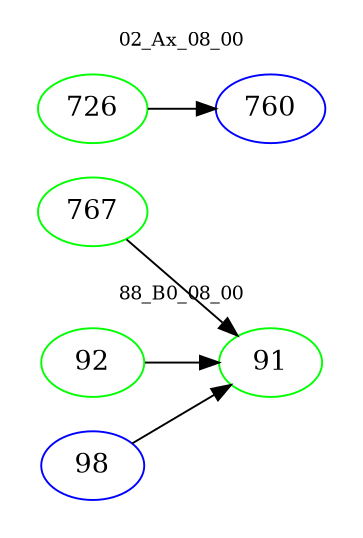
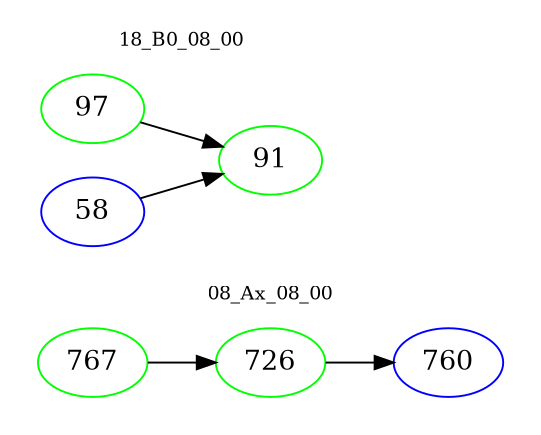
(182, 41) -> (271, 295)
(184, 289) -> (172, 363)
(182, 295) -> (182, 41)
(93, 363) -> (93, 109)
(93, 466) -> (93, 212)
